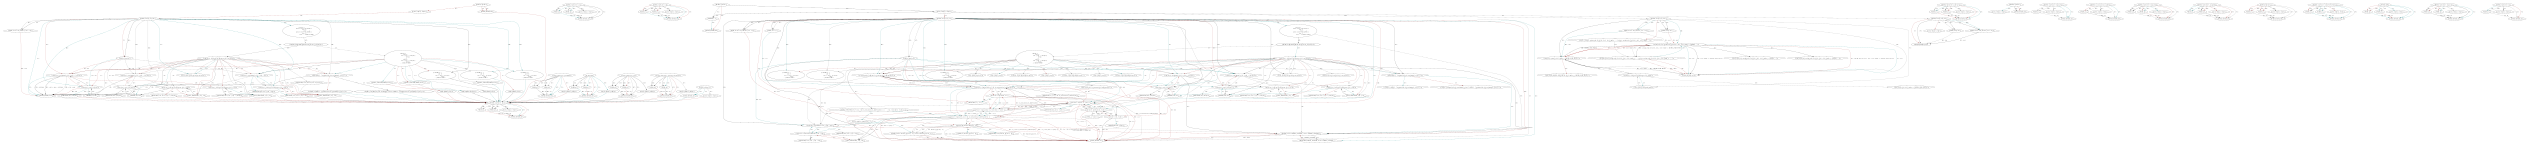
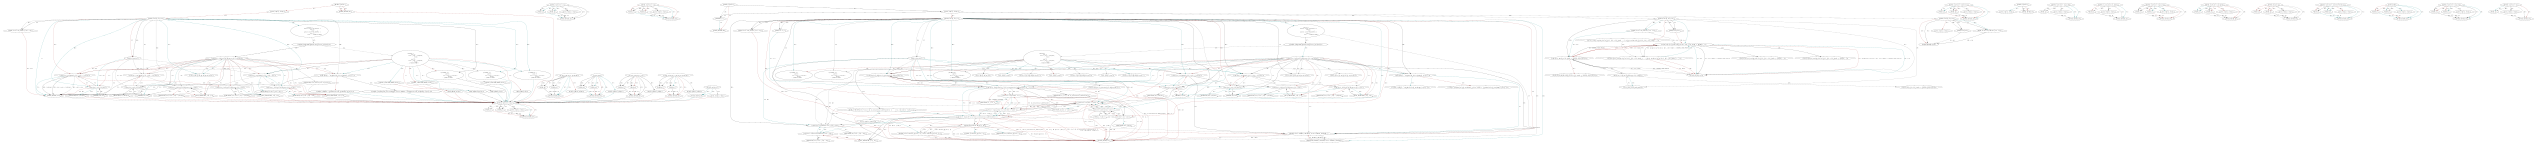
(985, 99) -> (996, 99)
